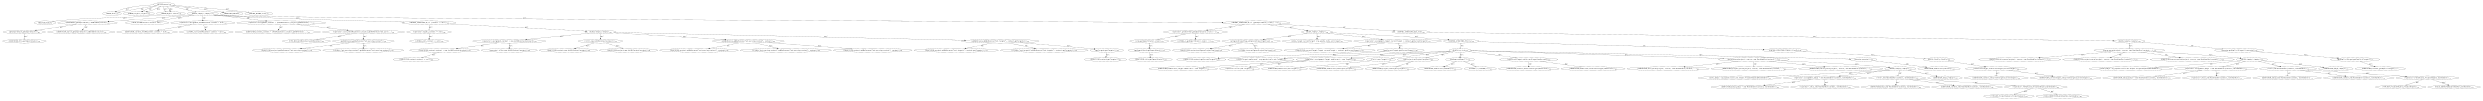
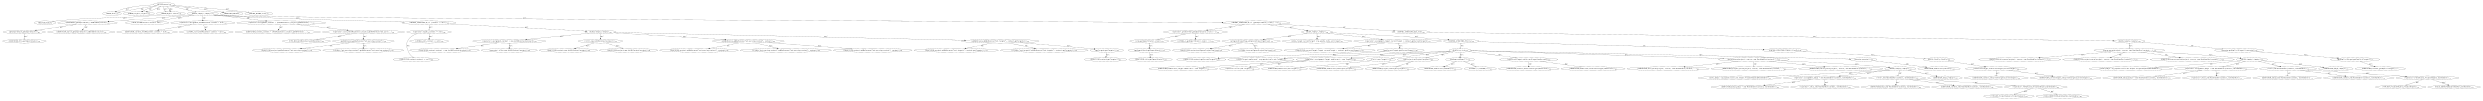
(431, 55) -> (407, 44)
